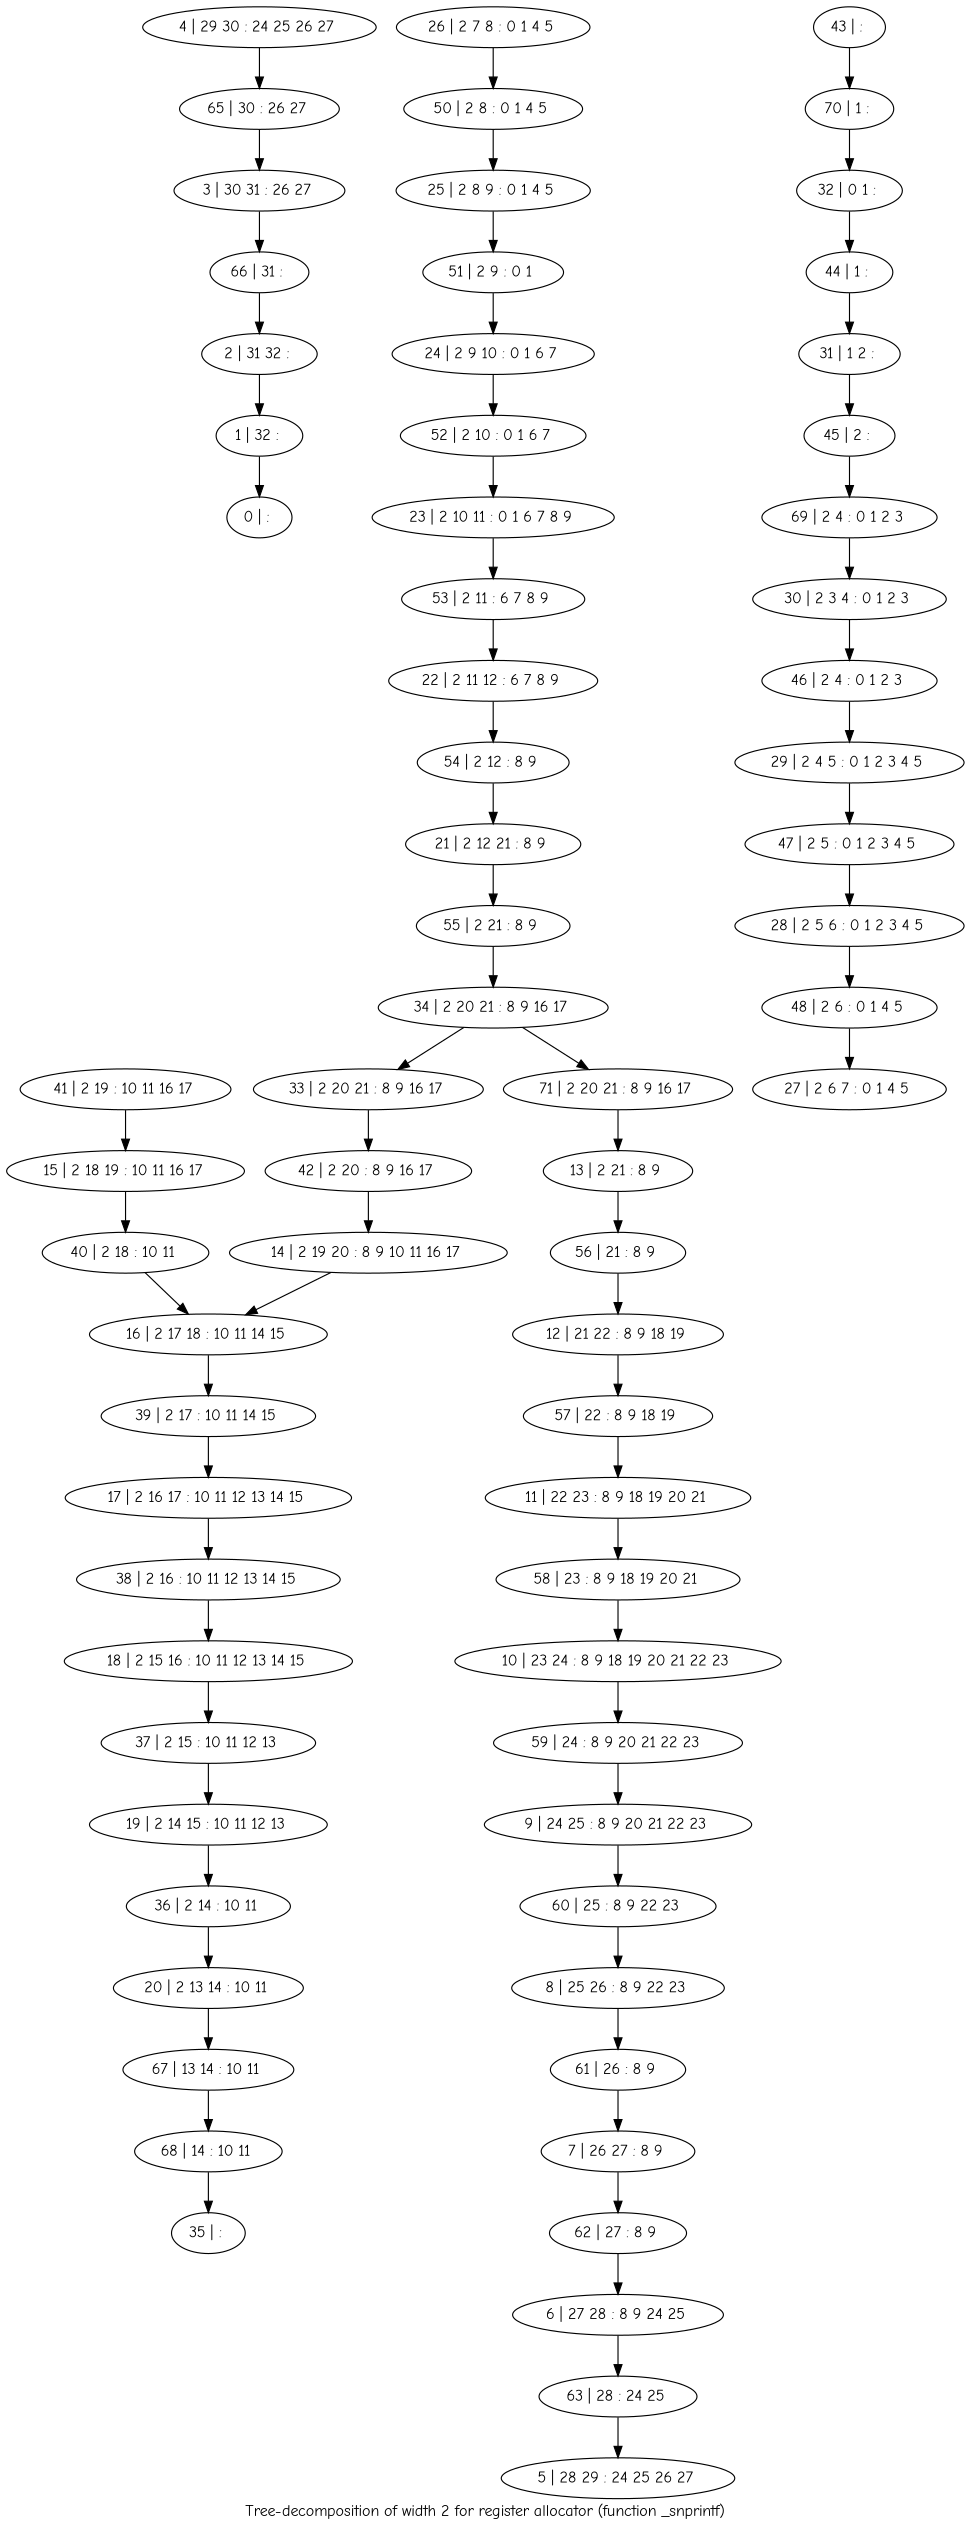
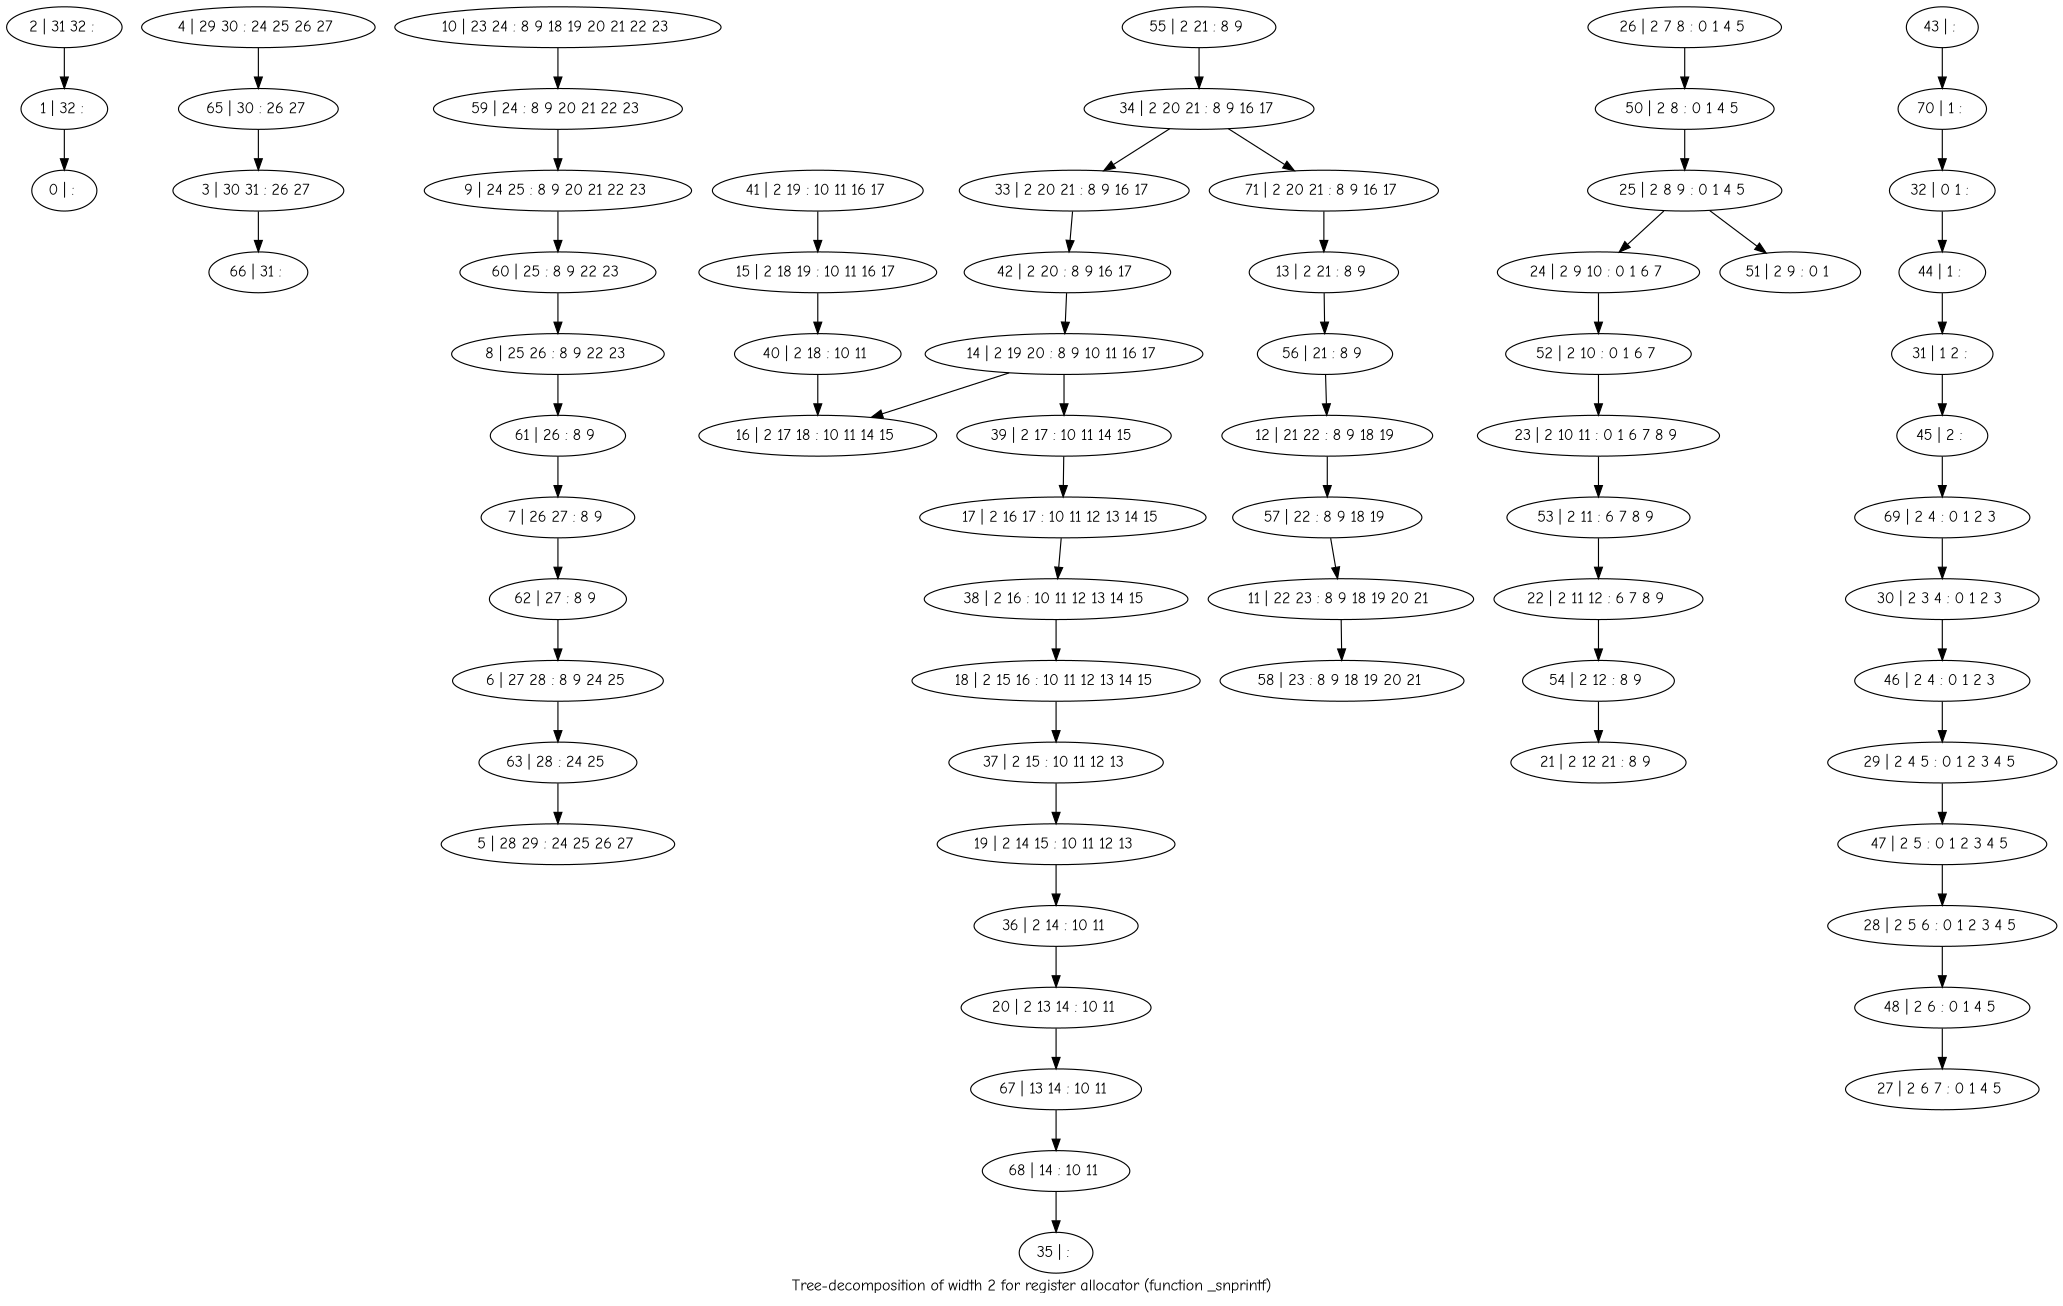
(259, 308) -> none
(493, 308) -> (1646, 228)
(493, 880) -> none
(208, 1370) -> (1064, 389)
(618, 1615) -> none
